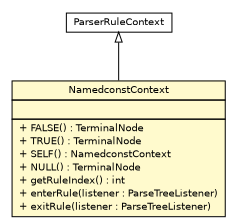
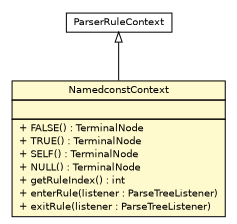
(95, 154) -> (79, 154)
